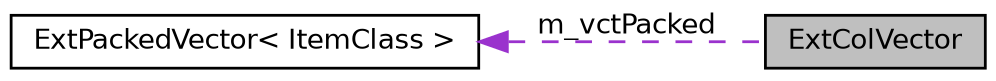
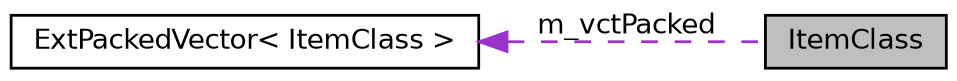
(875, 42) -> (856, 42)
